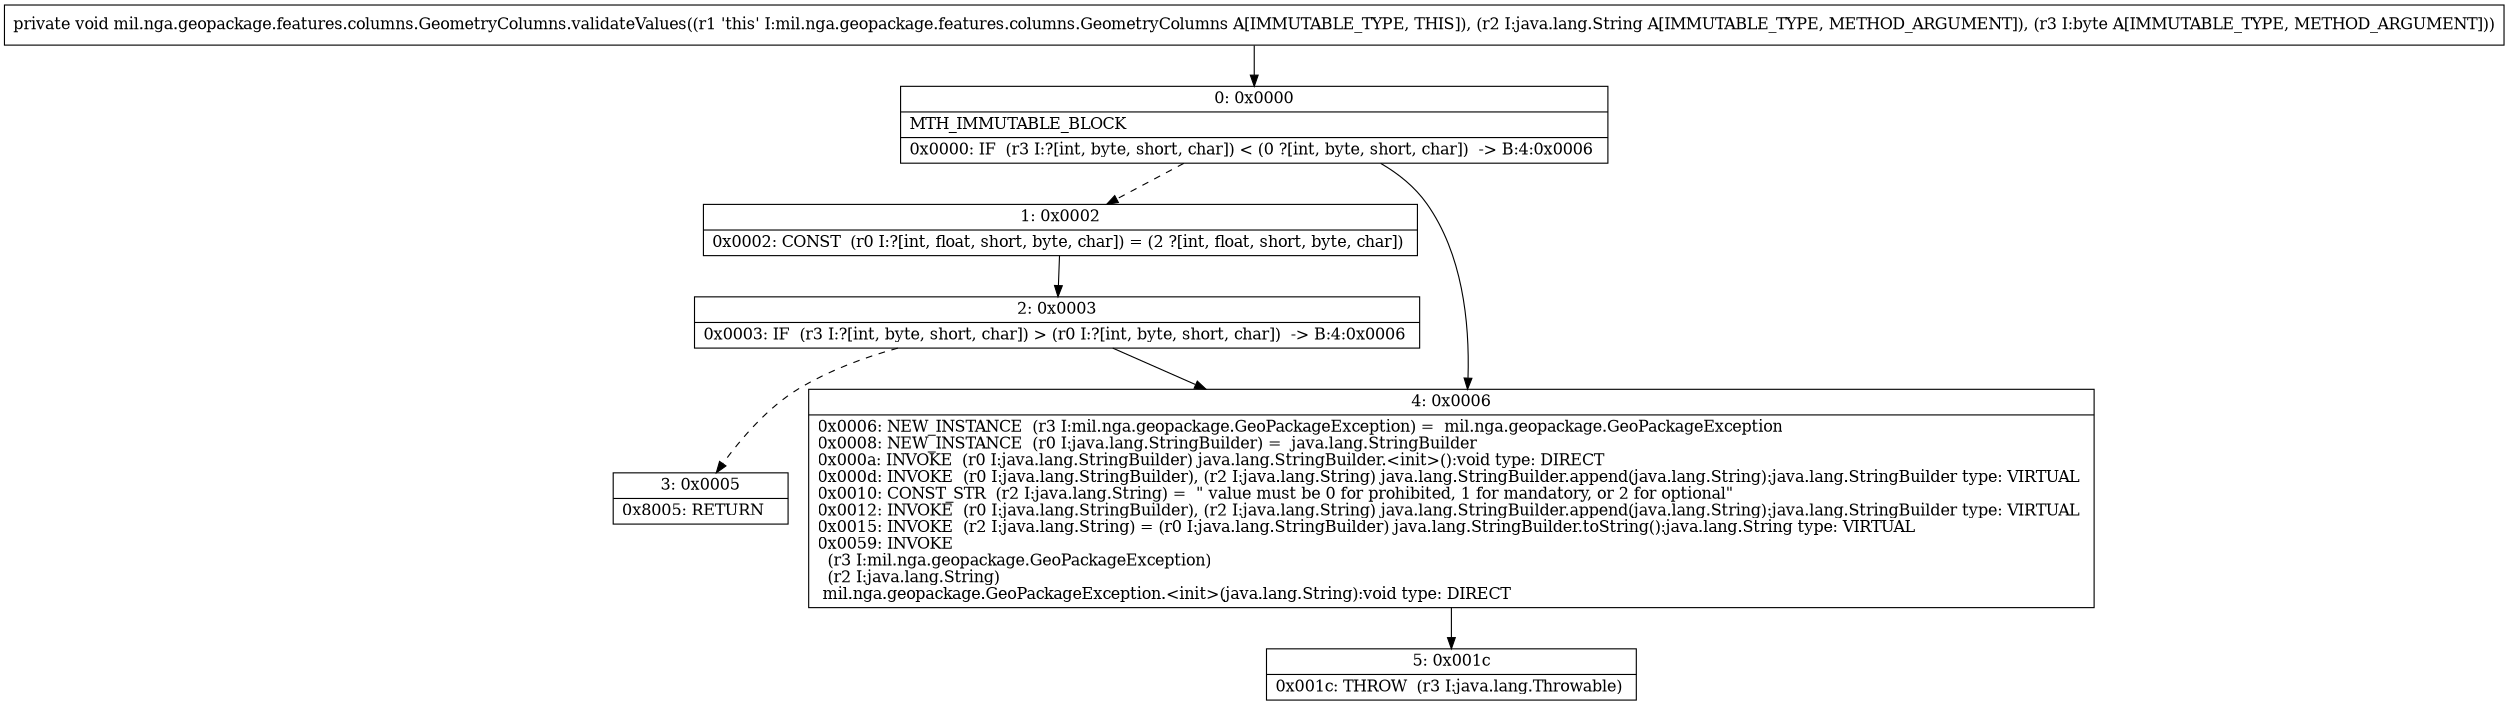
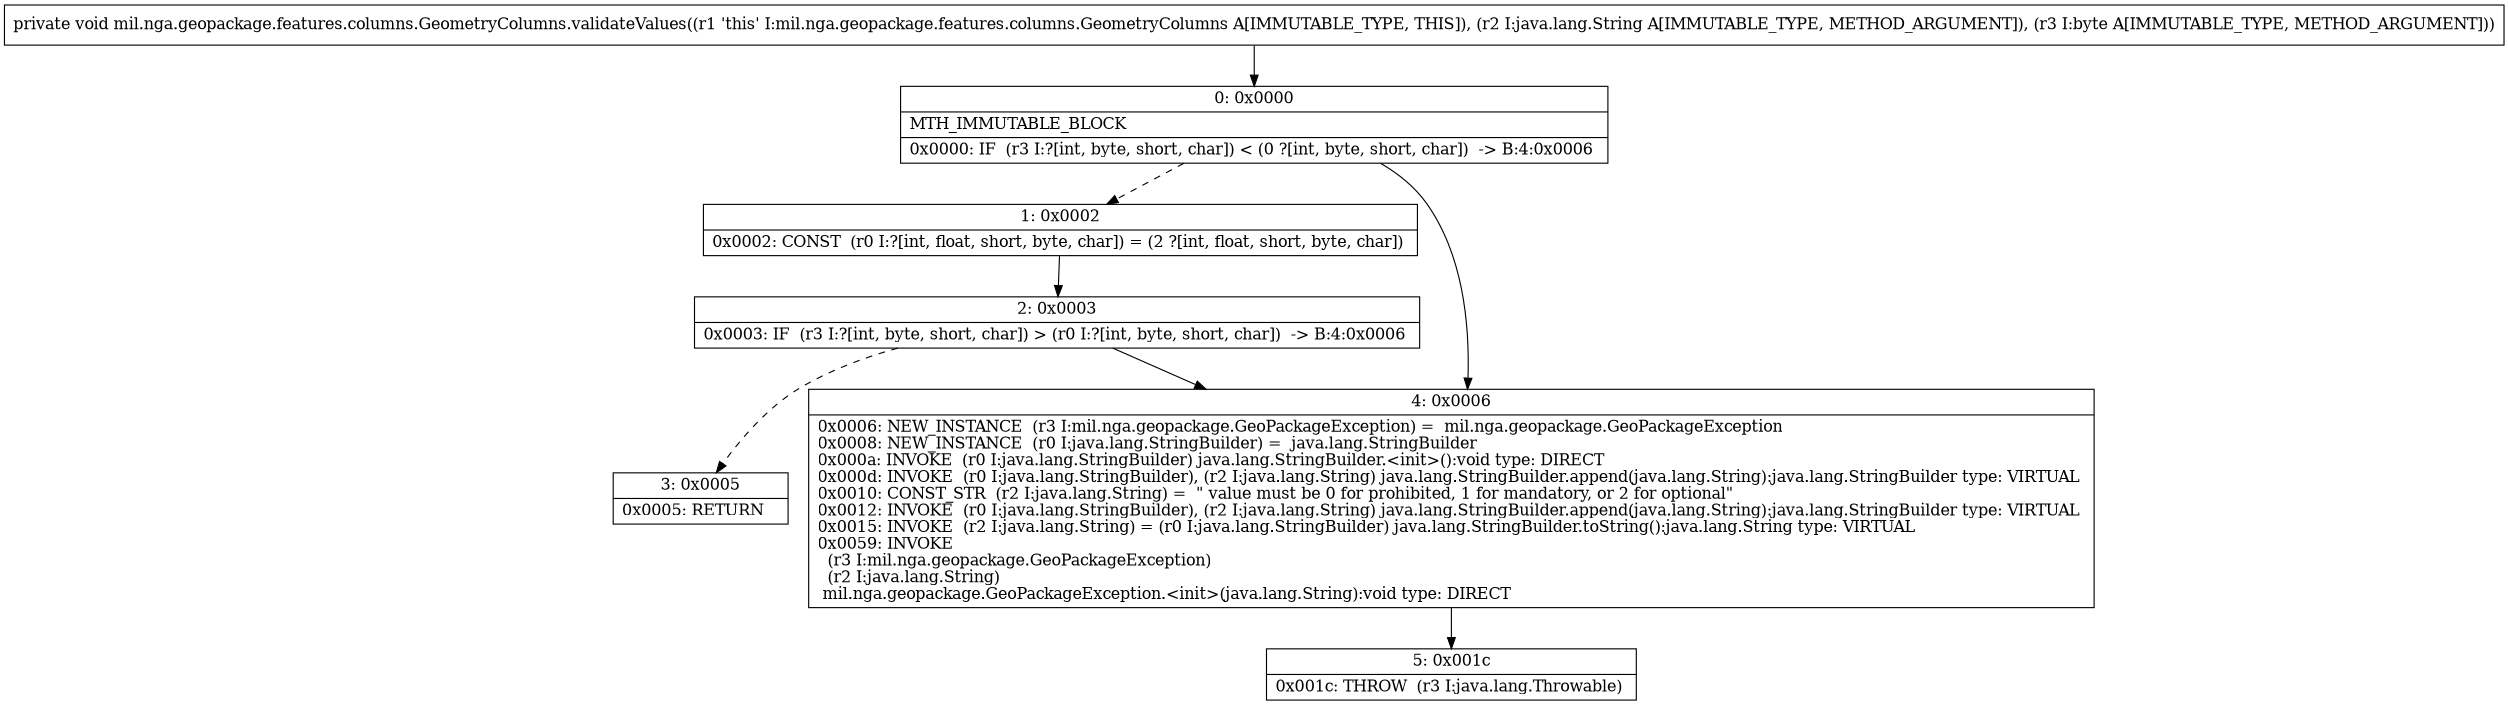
(701, 511) -> (701, 511)
